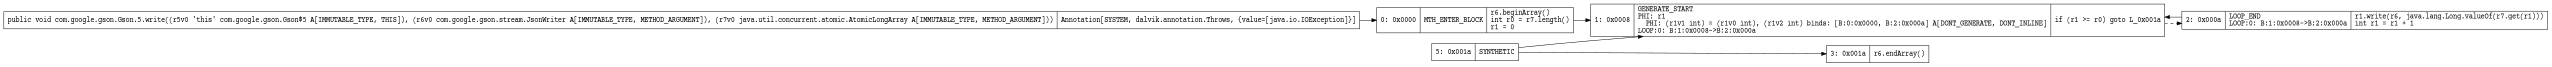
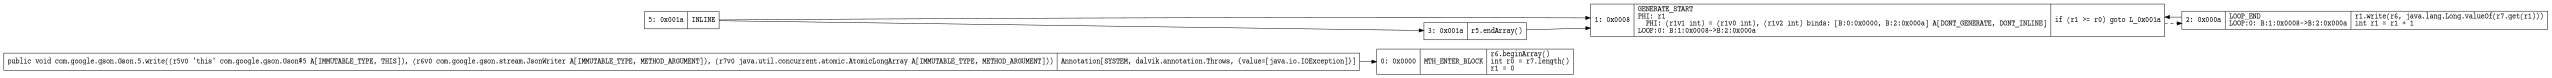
(1580, 20) -> (1556, 29)
(1497, 52) -> (703, 20)
(1899, 54) -> (1497, 31)
